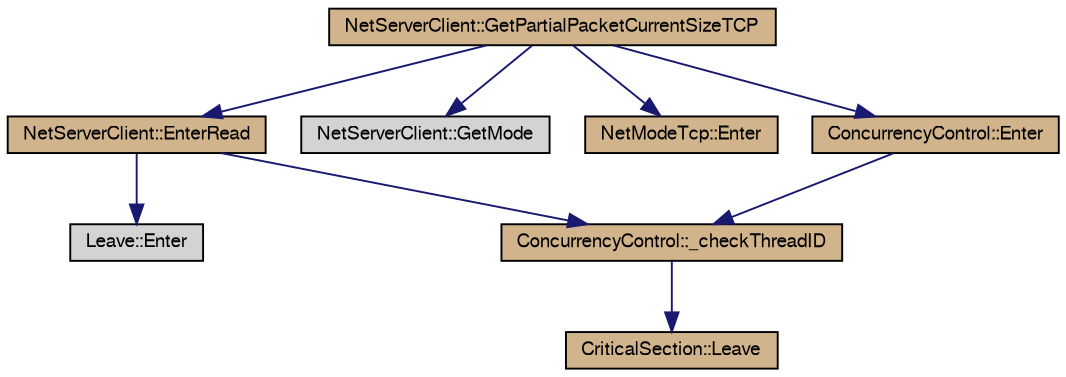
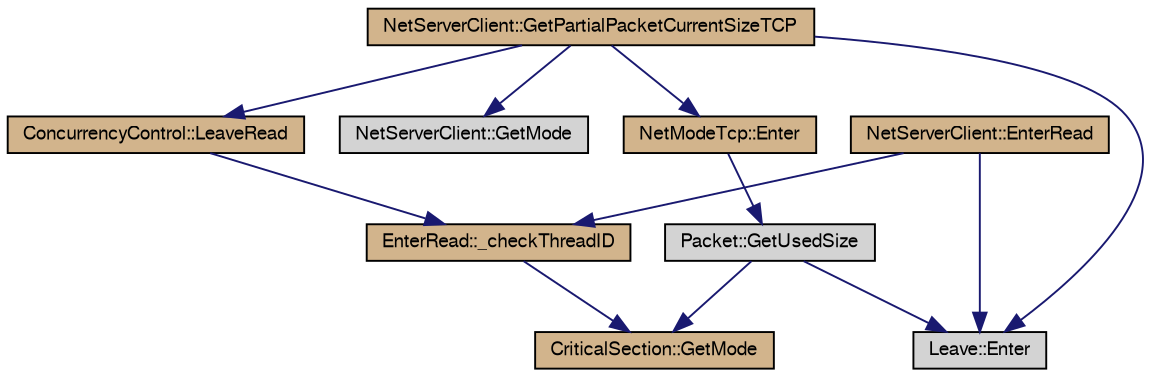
(354, 79) -> (1098, 94)
(936, 135) -> (156, 135)
(672, 243) -> (499, 243)
none -> (770, 243)
(672, 350) -> (654, 350)
